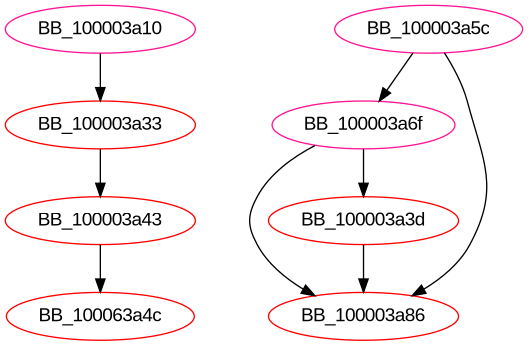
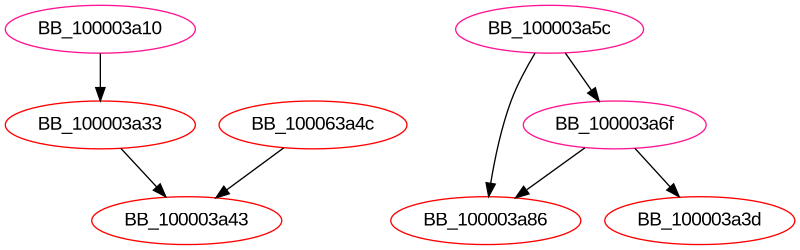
(100, 262) -> (255, 169)
(364, 262) -> none
